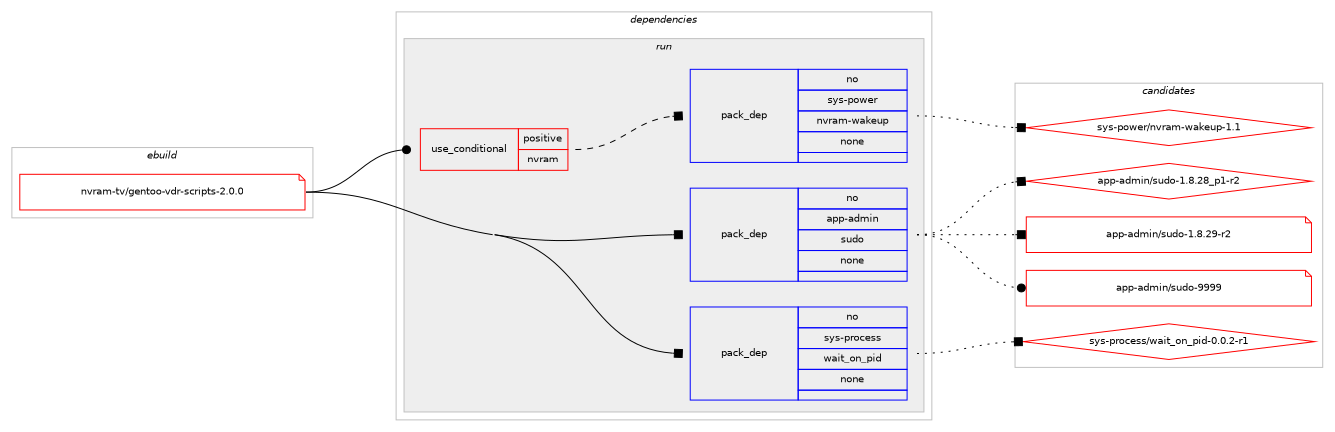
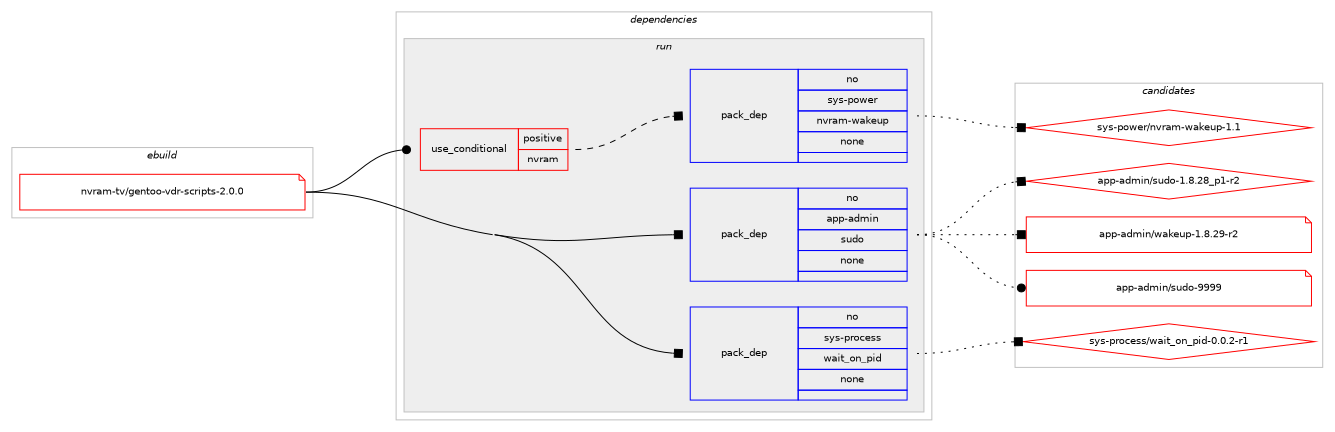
(1169, 235) -> (1169, 235)
